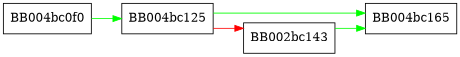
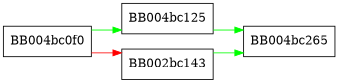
(411, 19) -> (289, 41)
(224, 28) -> (102, 53)
